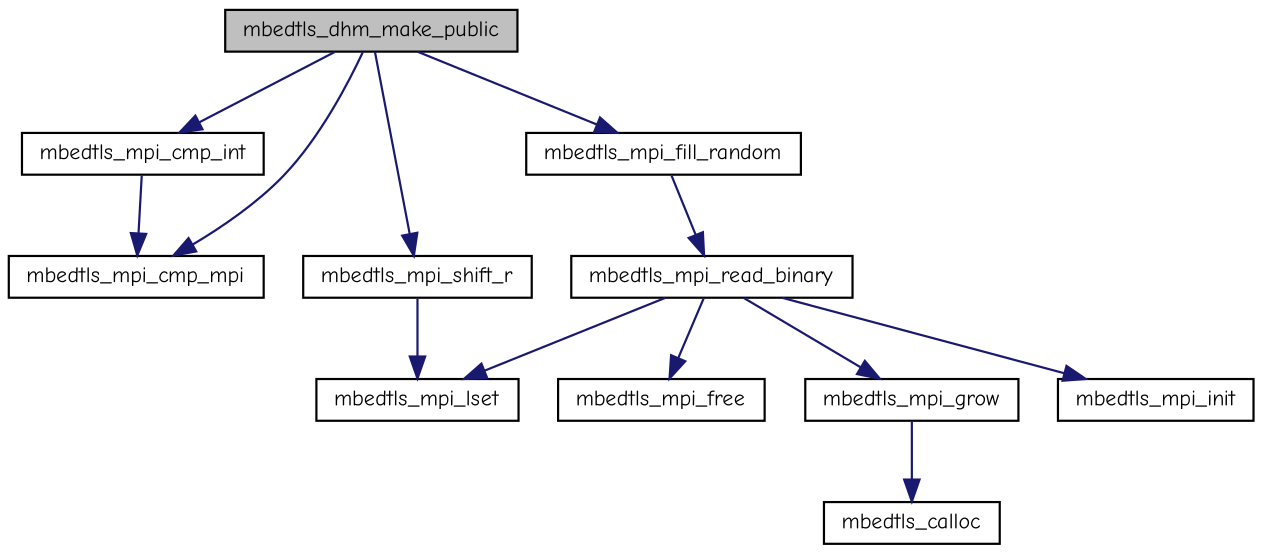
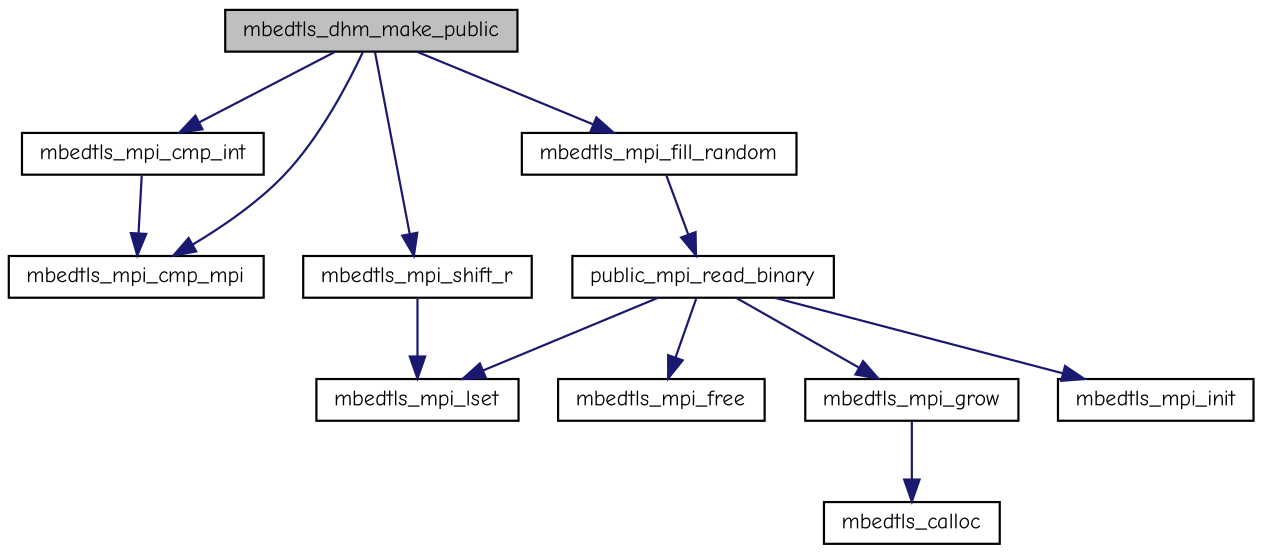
(712, 277) -> (703, 277)
